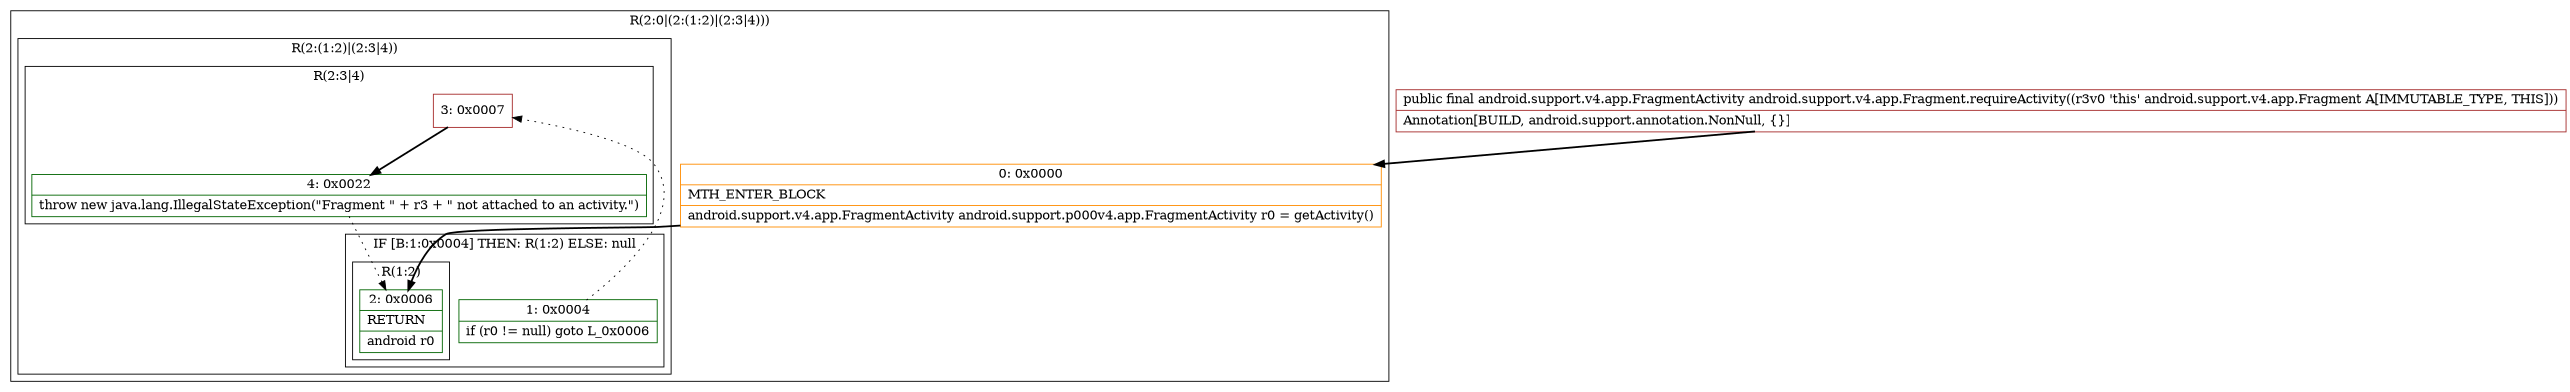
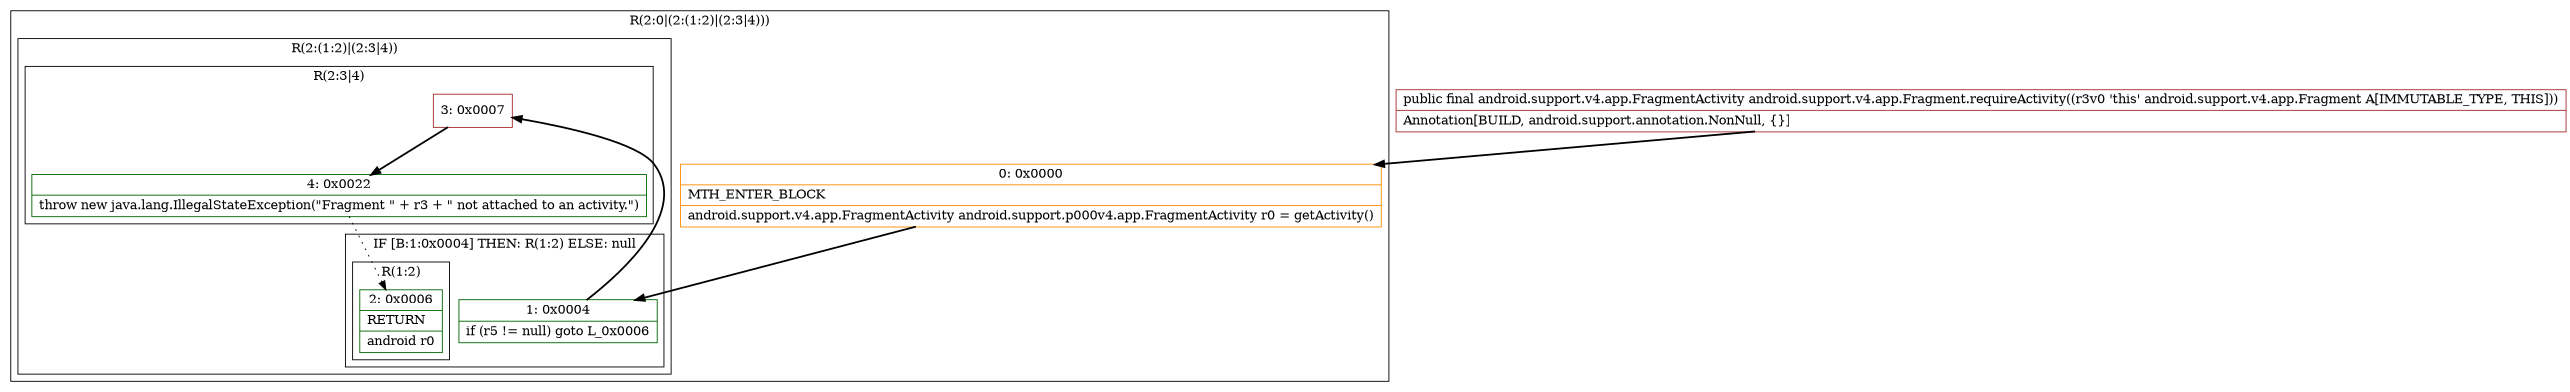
(660, 176) -> (660, 176)
(533, 229) -> (780, 262)
(558, 332) -> (558, 332)
